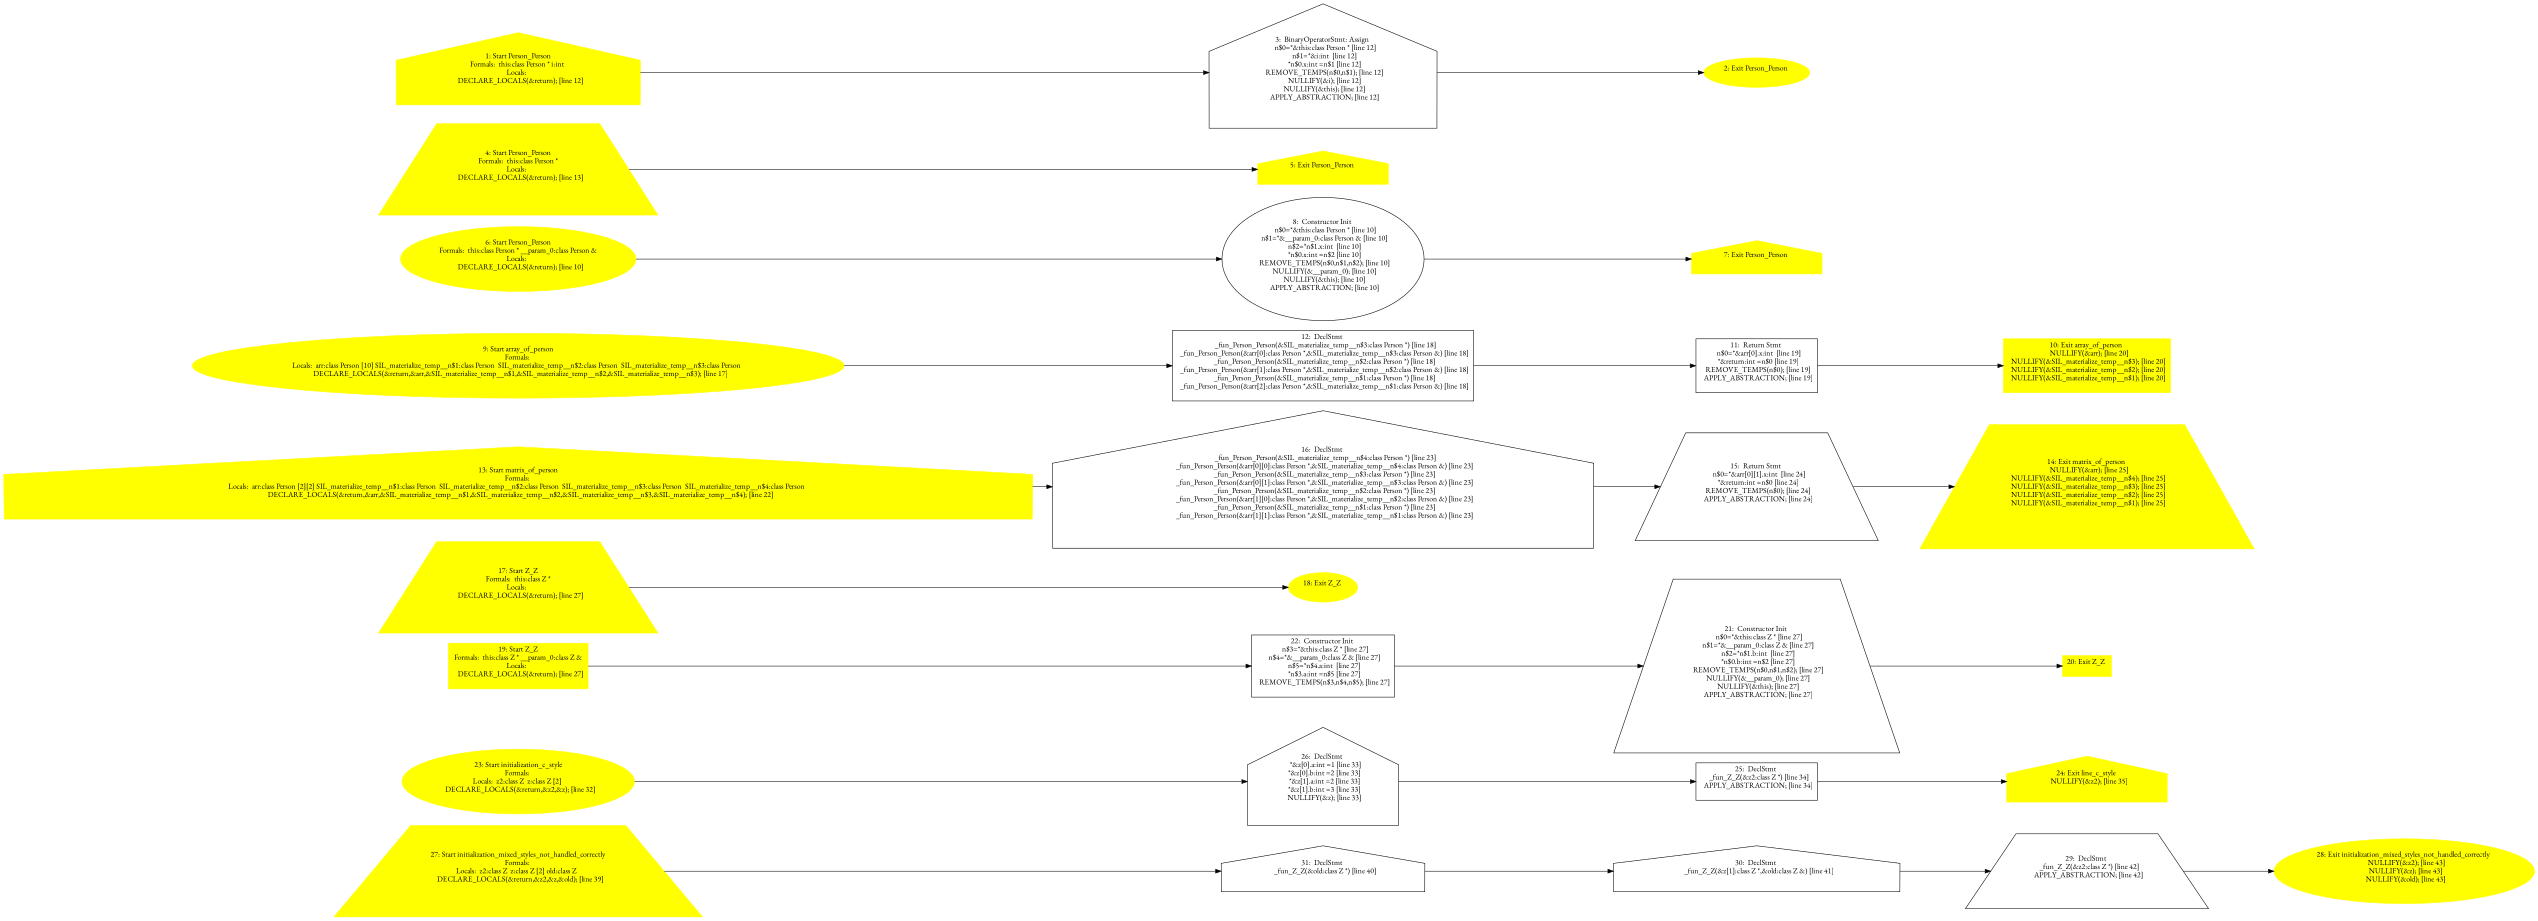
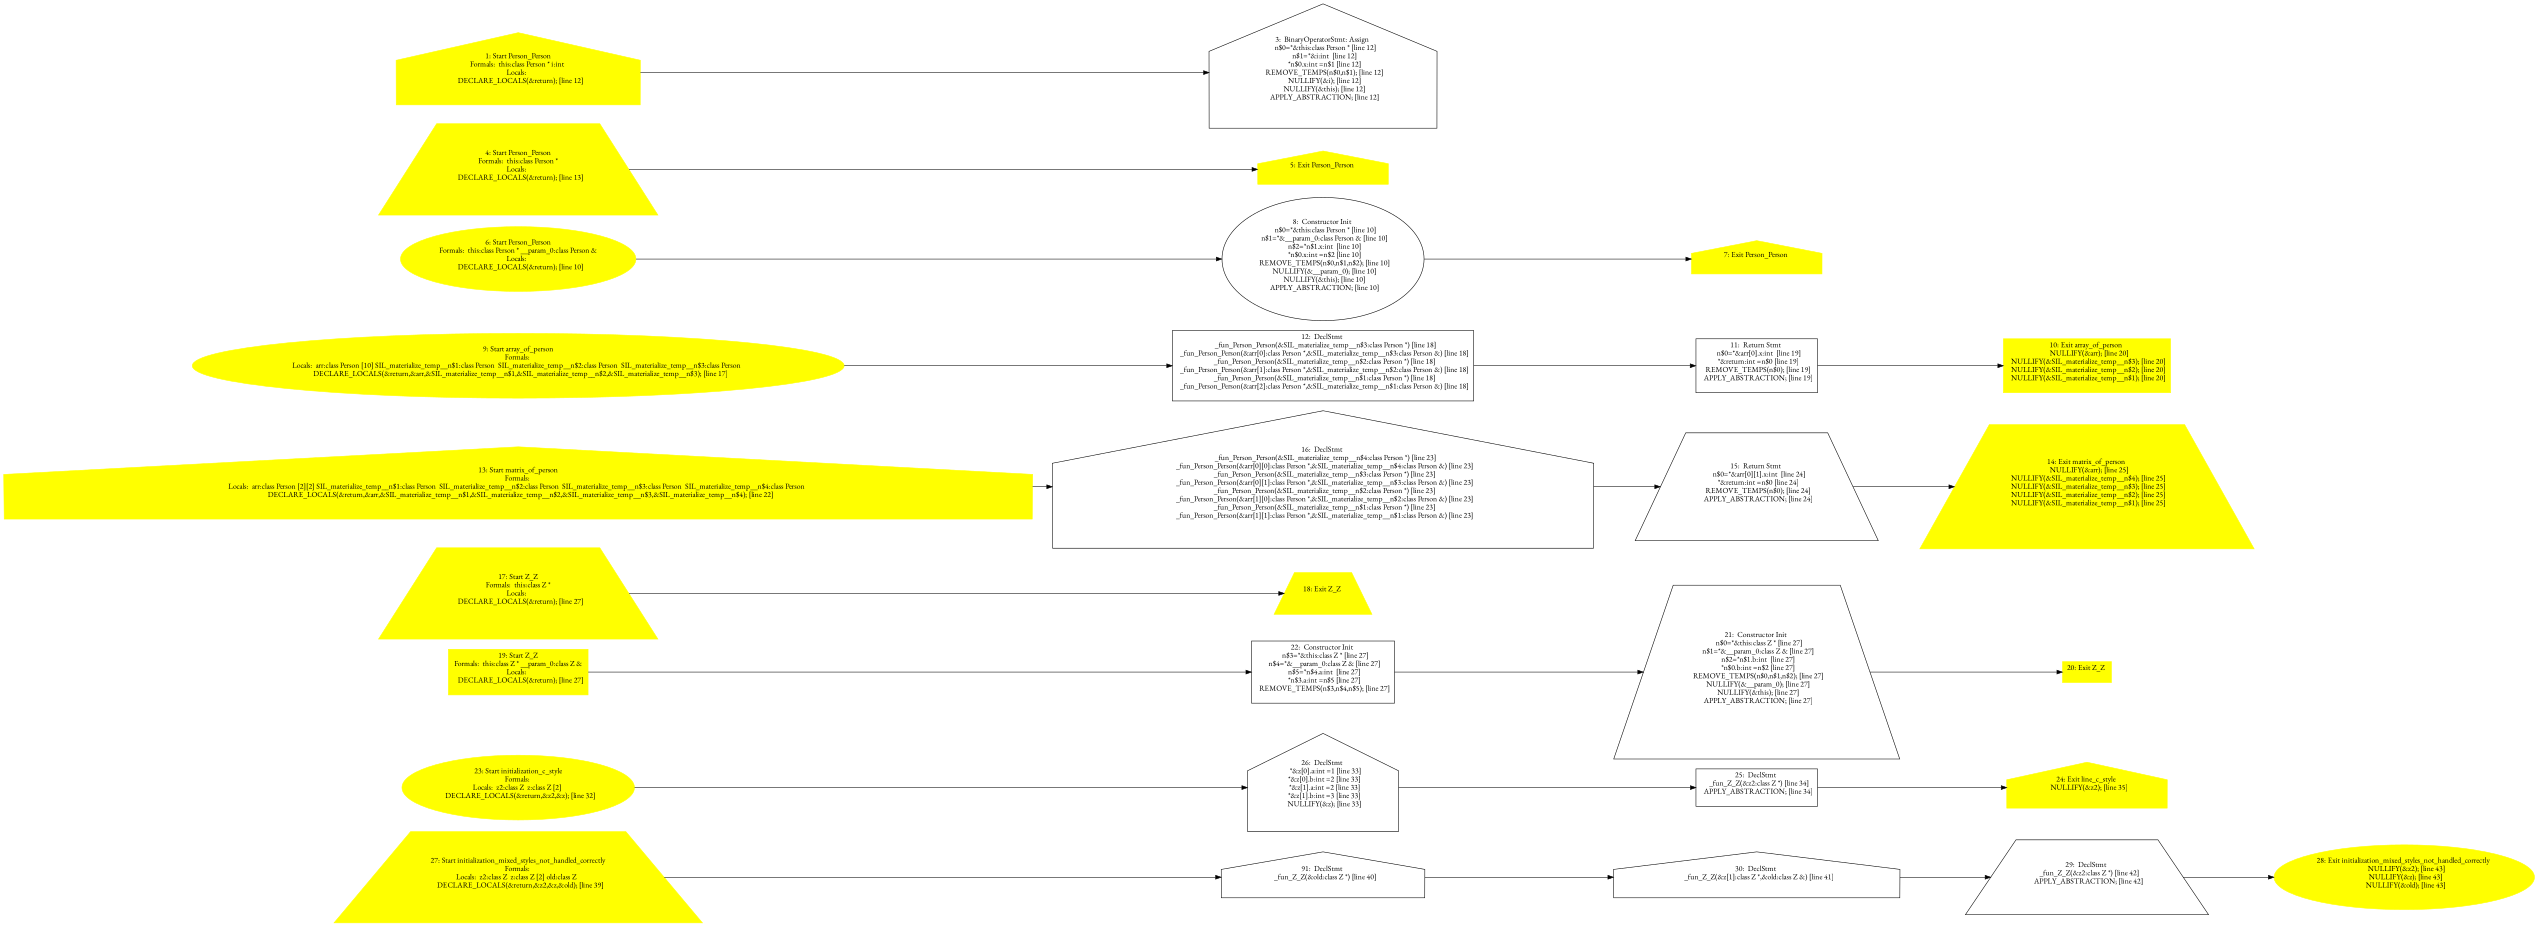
(1757, 73) -> none
(1323, 587) -> (1323, 593)
(1323, 871) -> (1323, 877)
